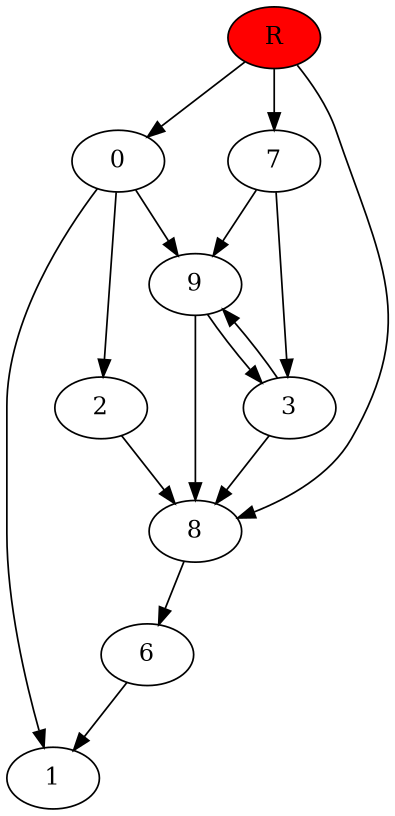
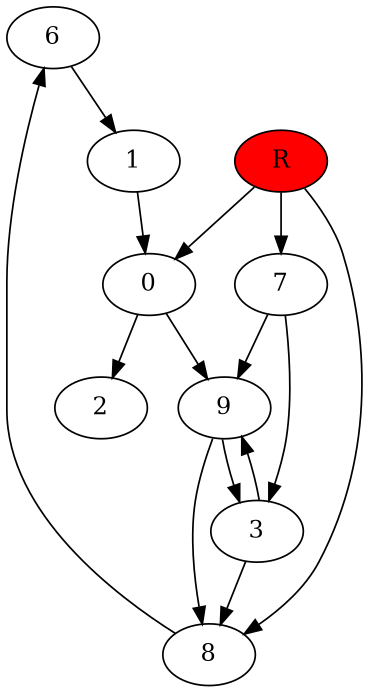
(7, 450) -> (140, 214)
(143, 463) -> none
